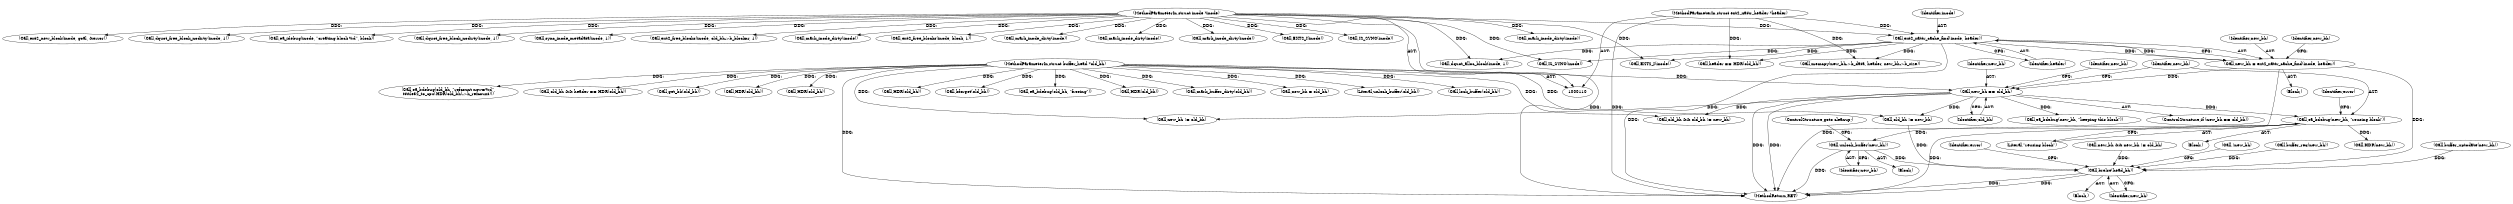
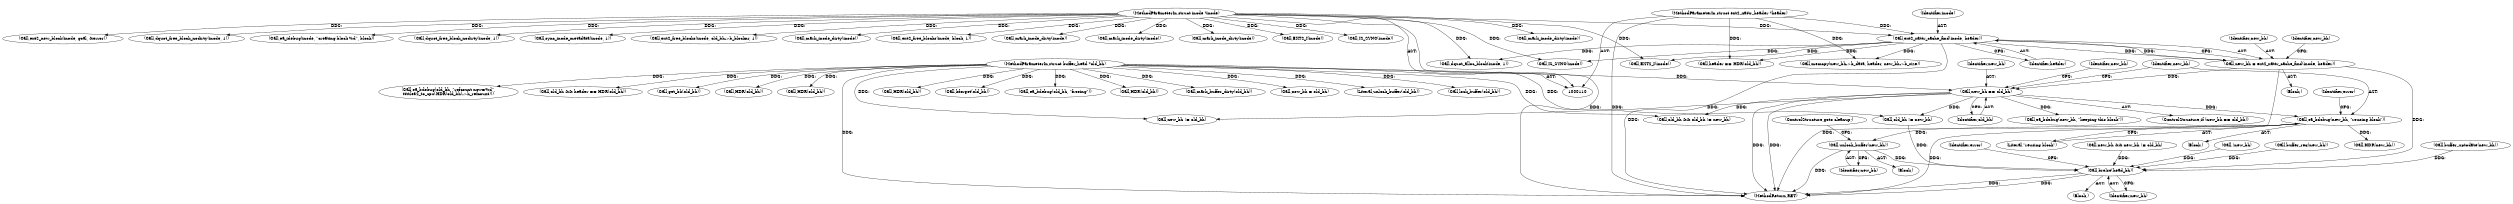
(2190, 158) -> (2190, 158)
